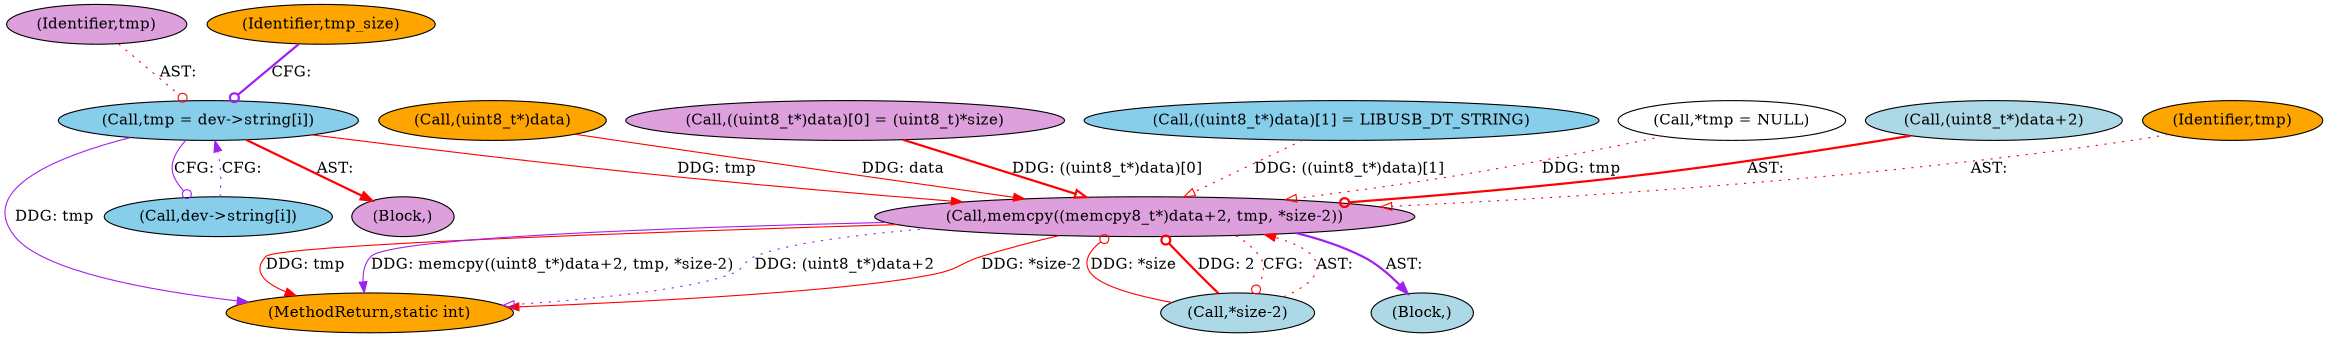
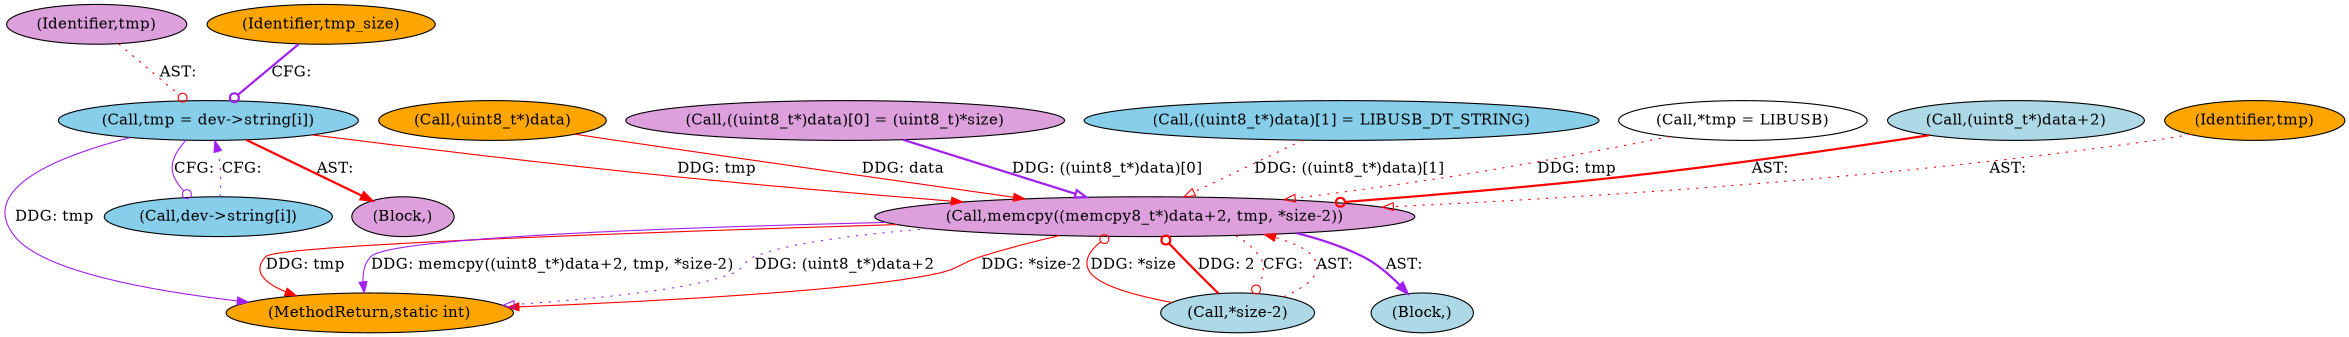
(1732, 121) -> (1743, 121)
(989, 167) -> (989, 167)
